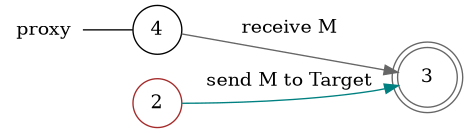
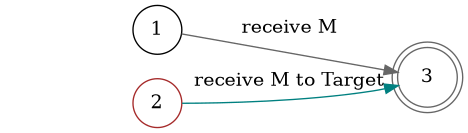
(44, 30) -> none
(157, 30) -> (157, 30)
(290, 81) -> (290, 81)
